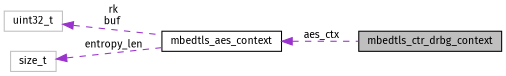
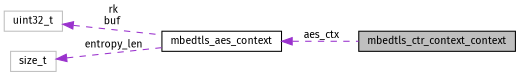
(430, 41) -> (437, 41)
